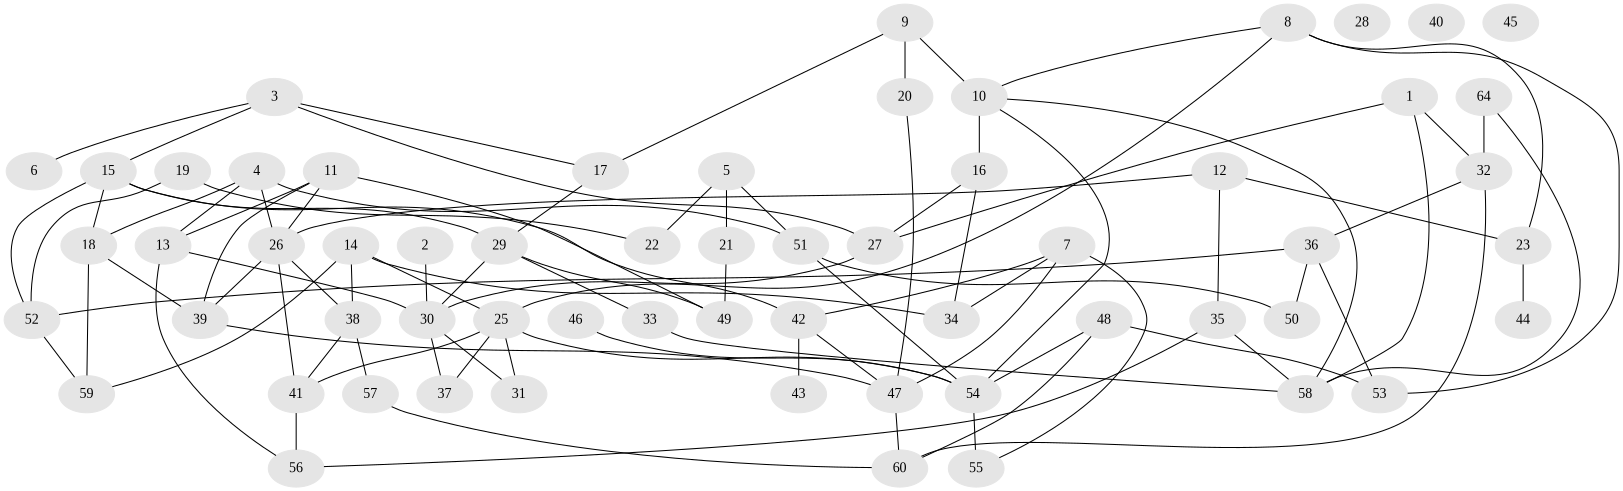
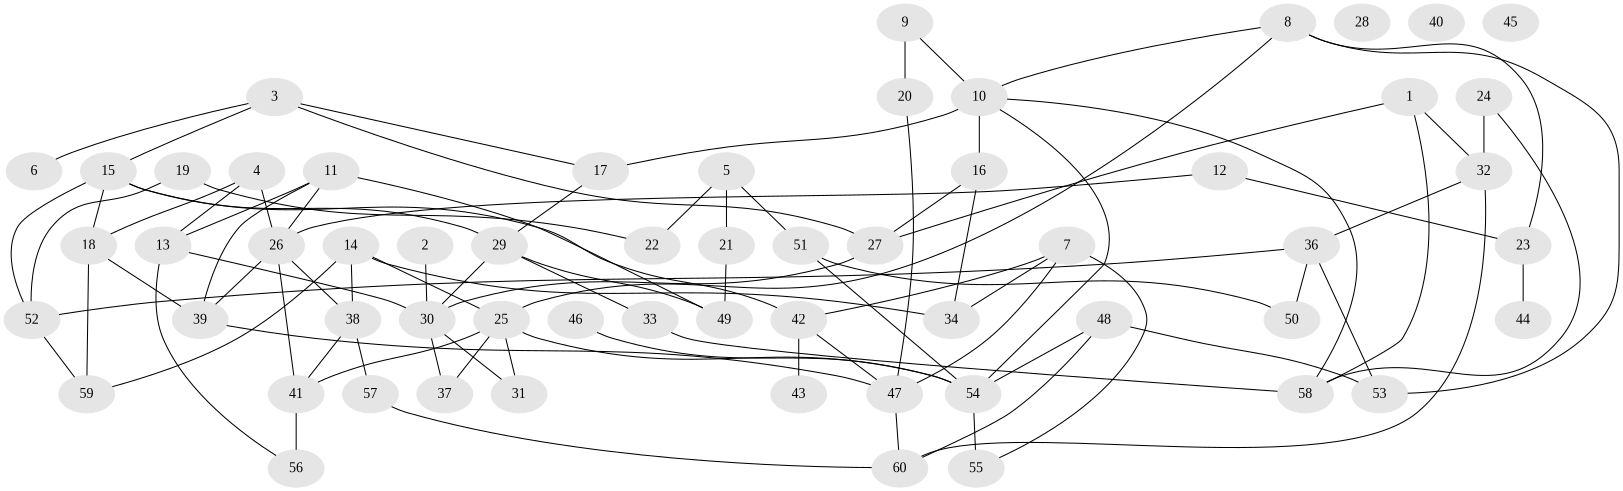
(753, 97) -> (793, 141)
(1484, 97) -> (1484, 97)
(618, 206) -> none
(1218, 320) -> none
